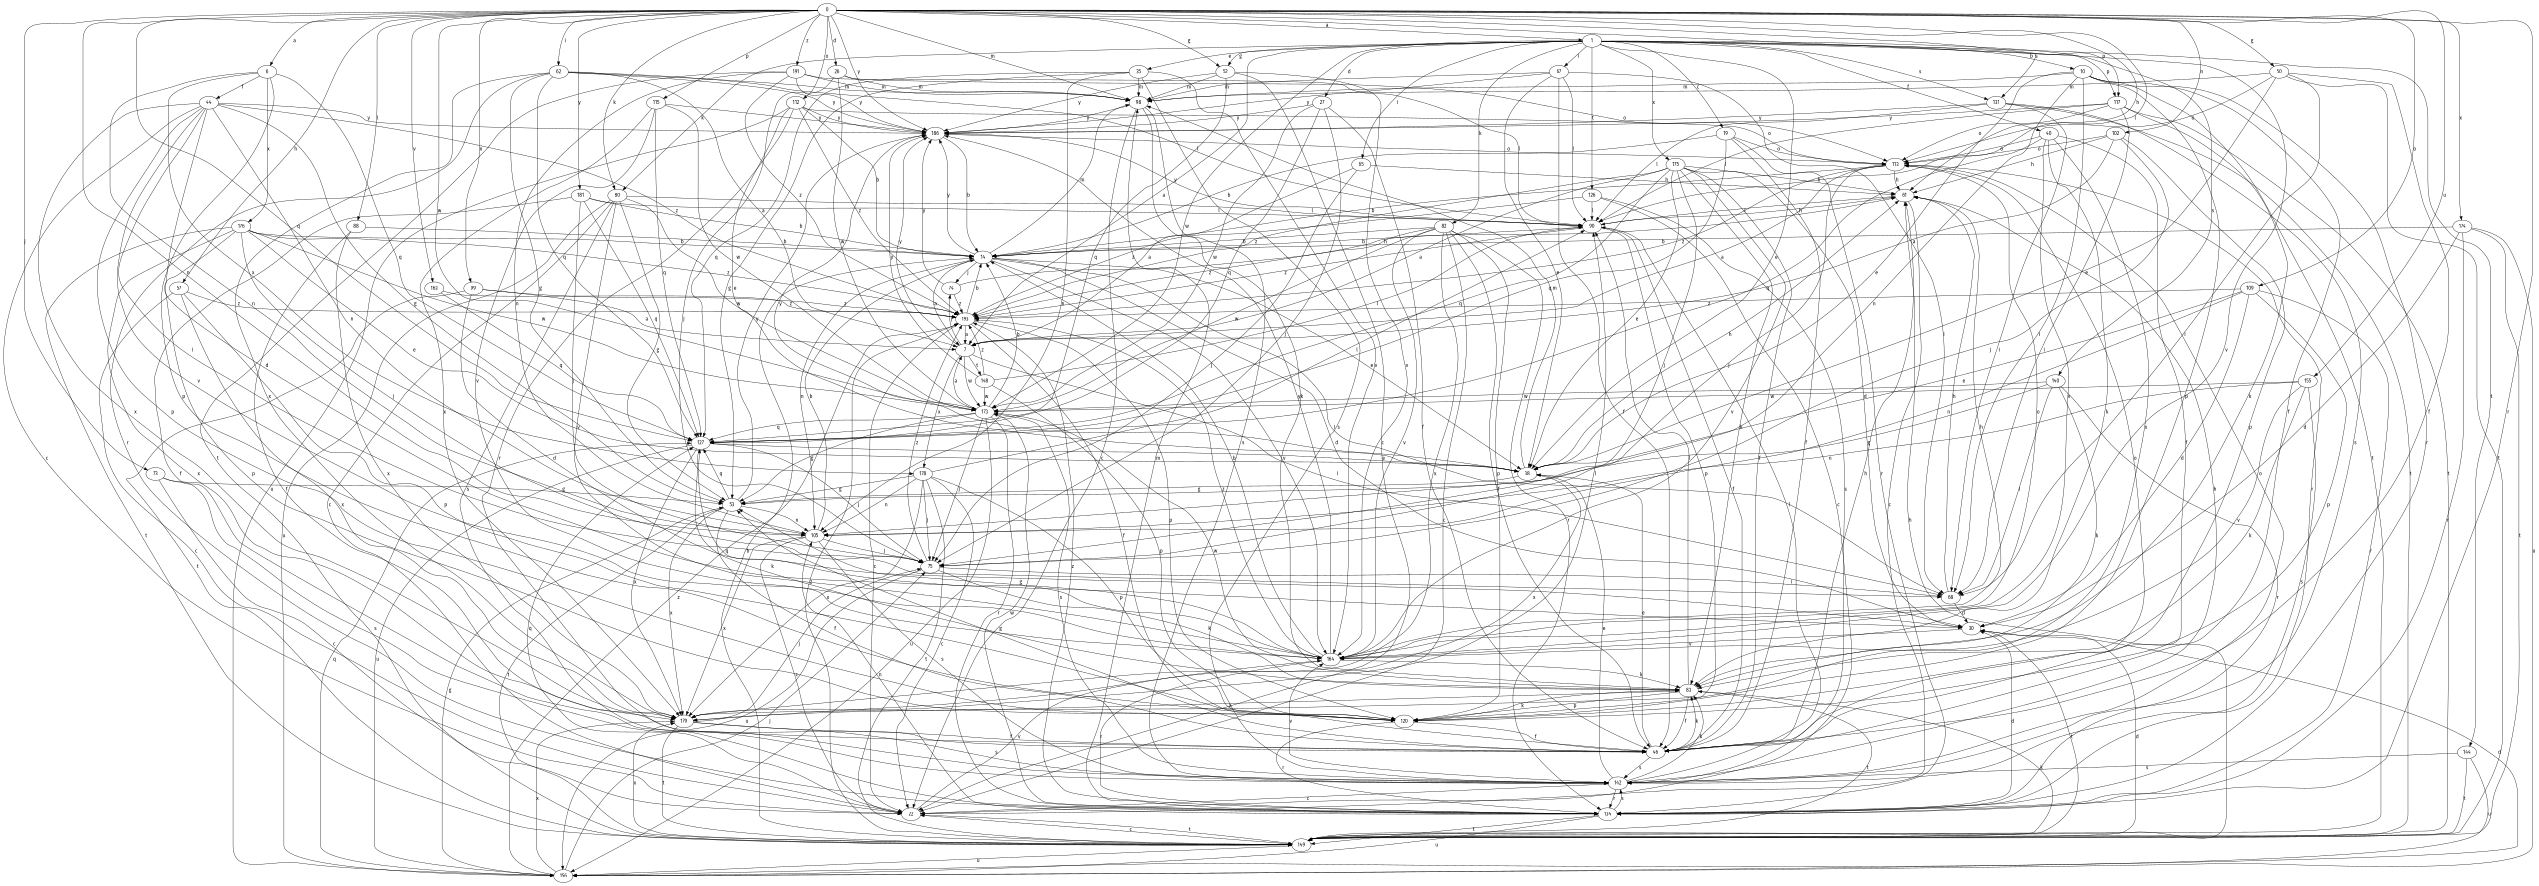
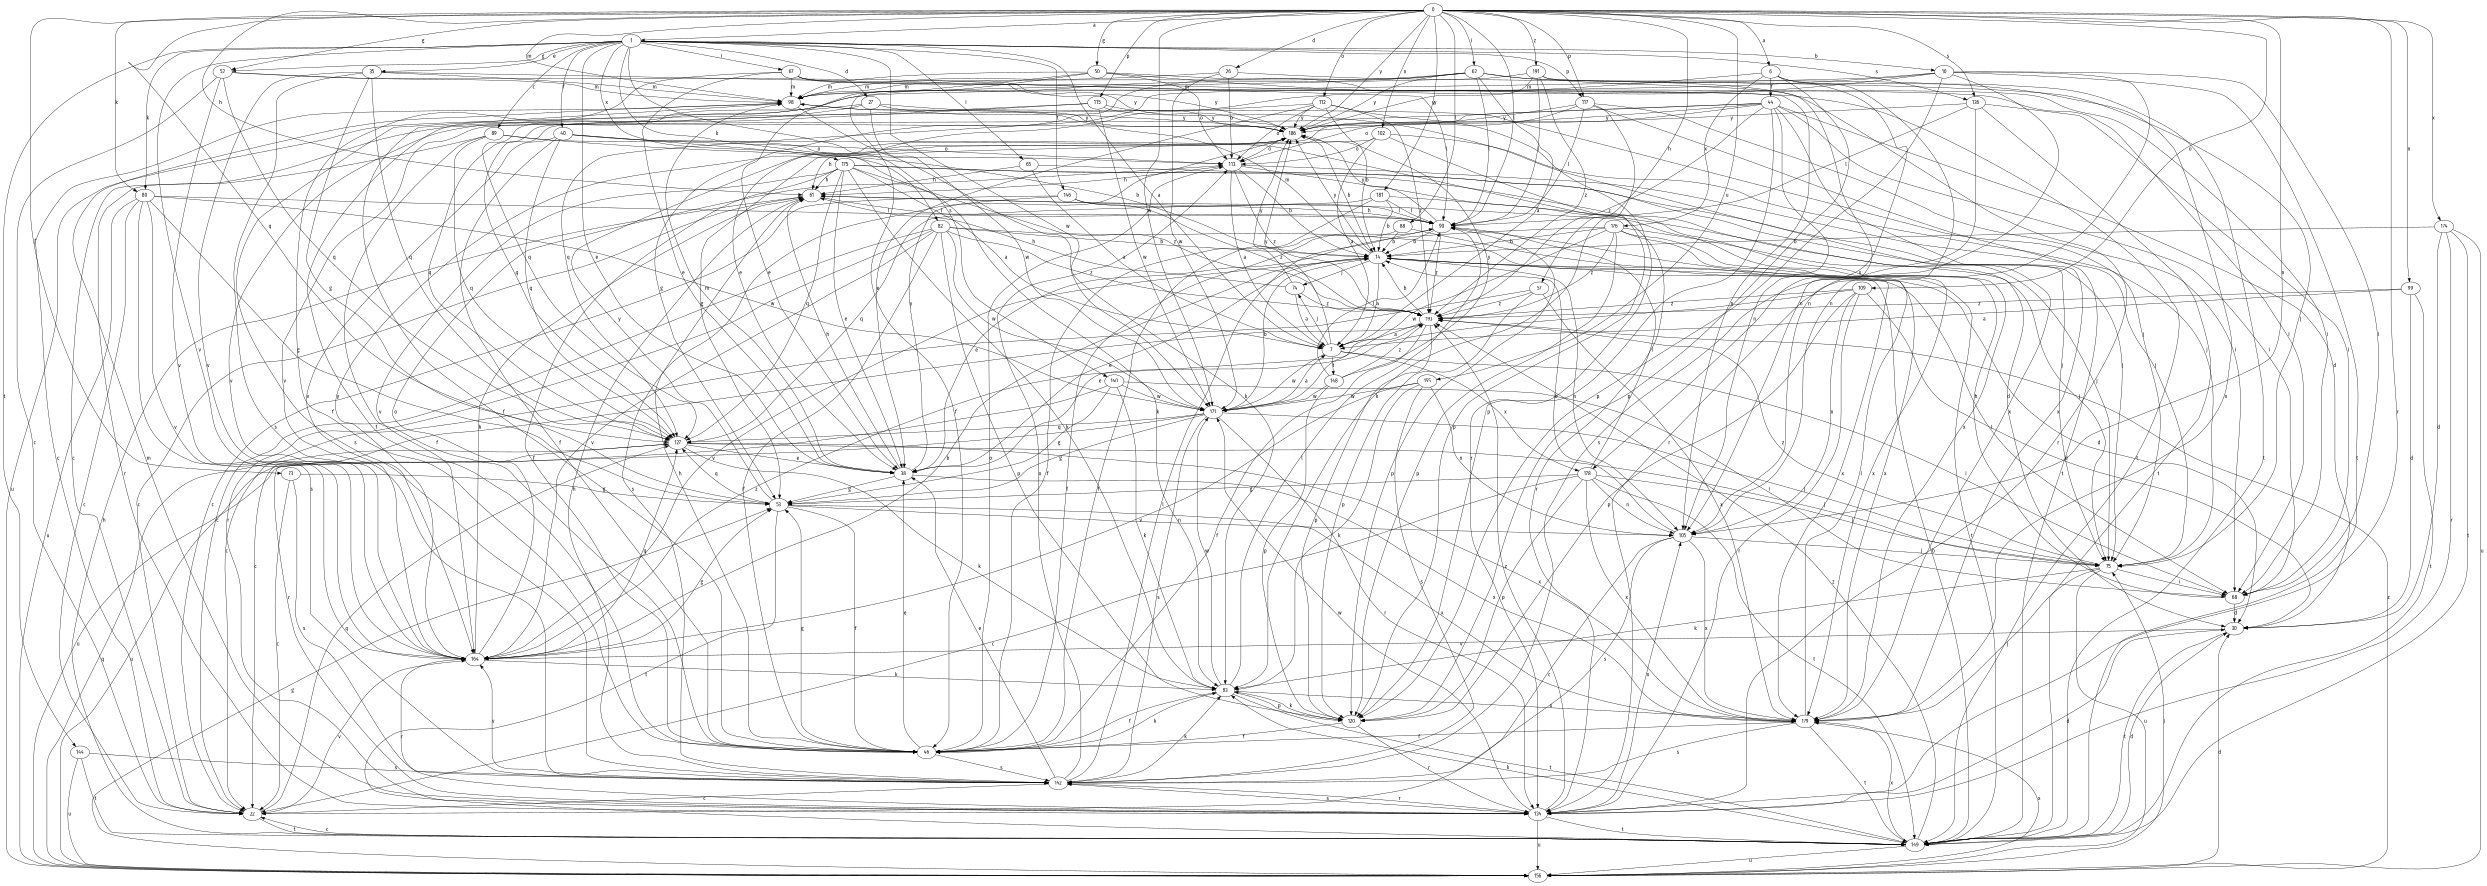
(1996, 103) -> (1976, 103)
(1726, 134) -> (494, 134)
(1592, 196) -> (1067, 196)
(434, 288) -> none
none -> (1303, 322)
(799, 640) -> (1973, 675)
